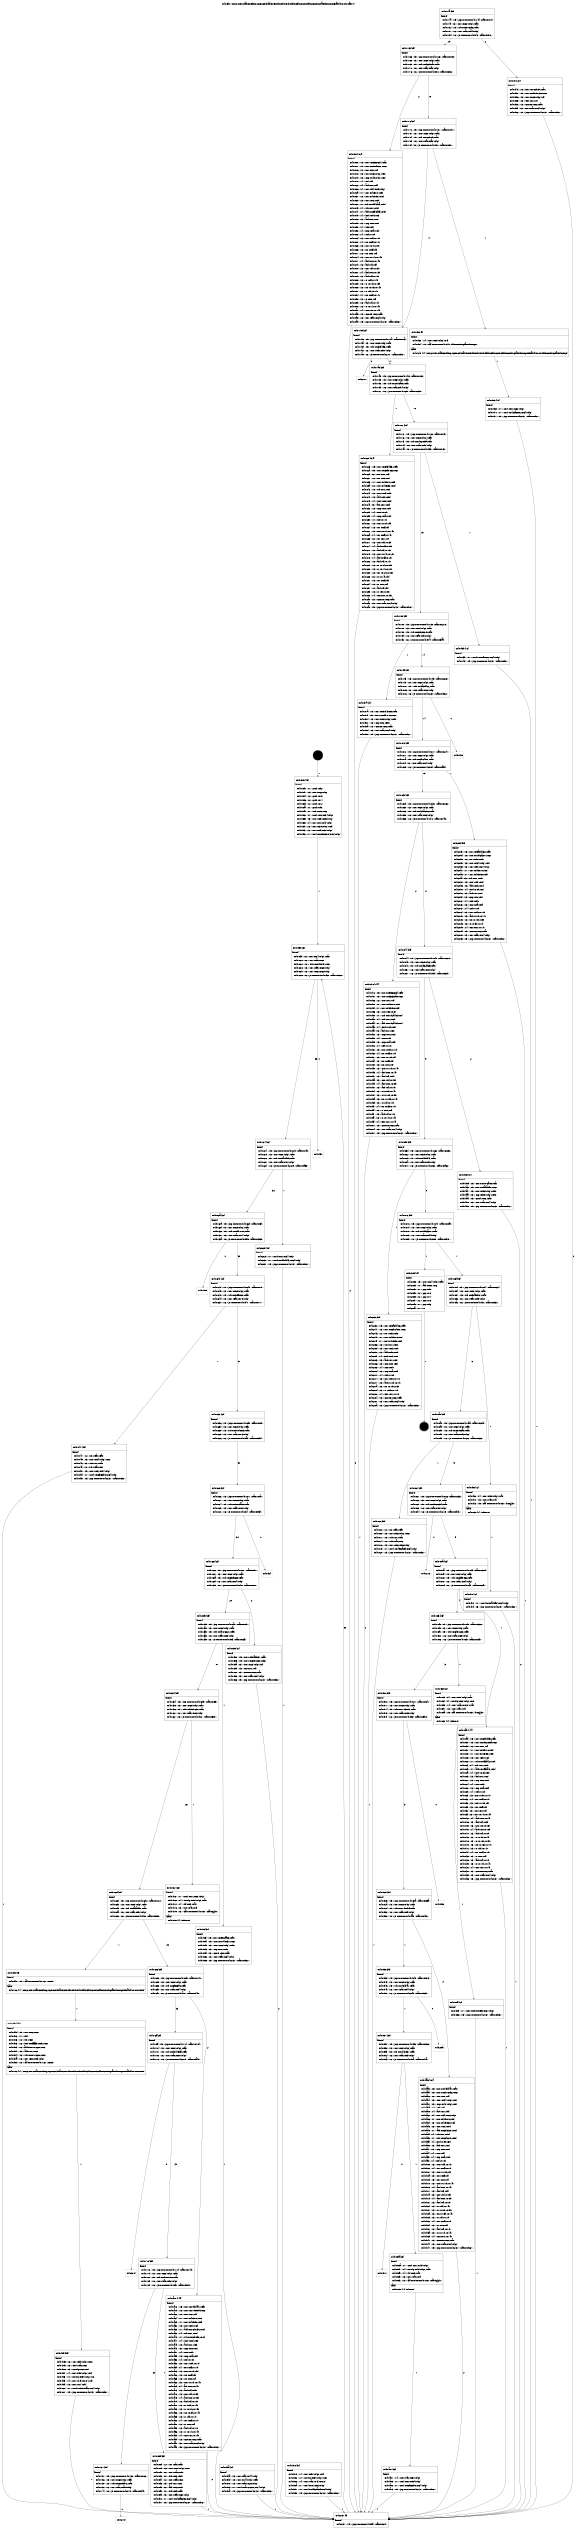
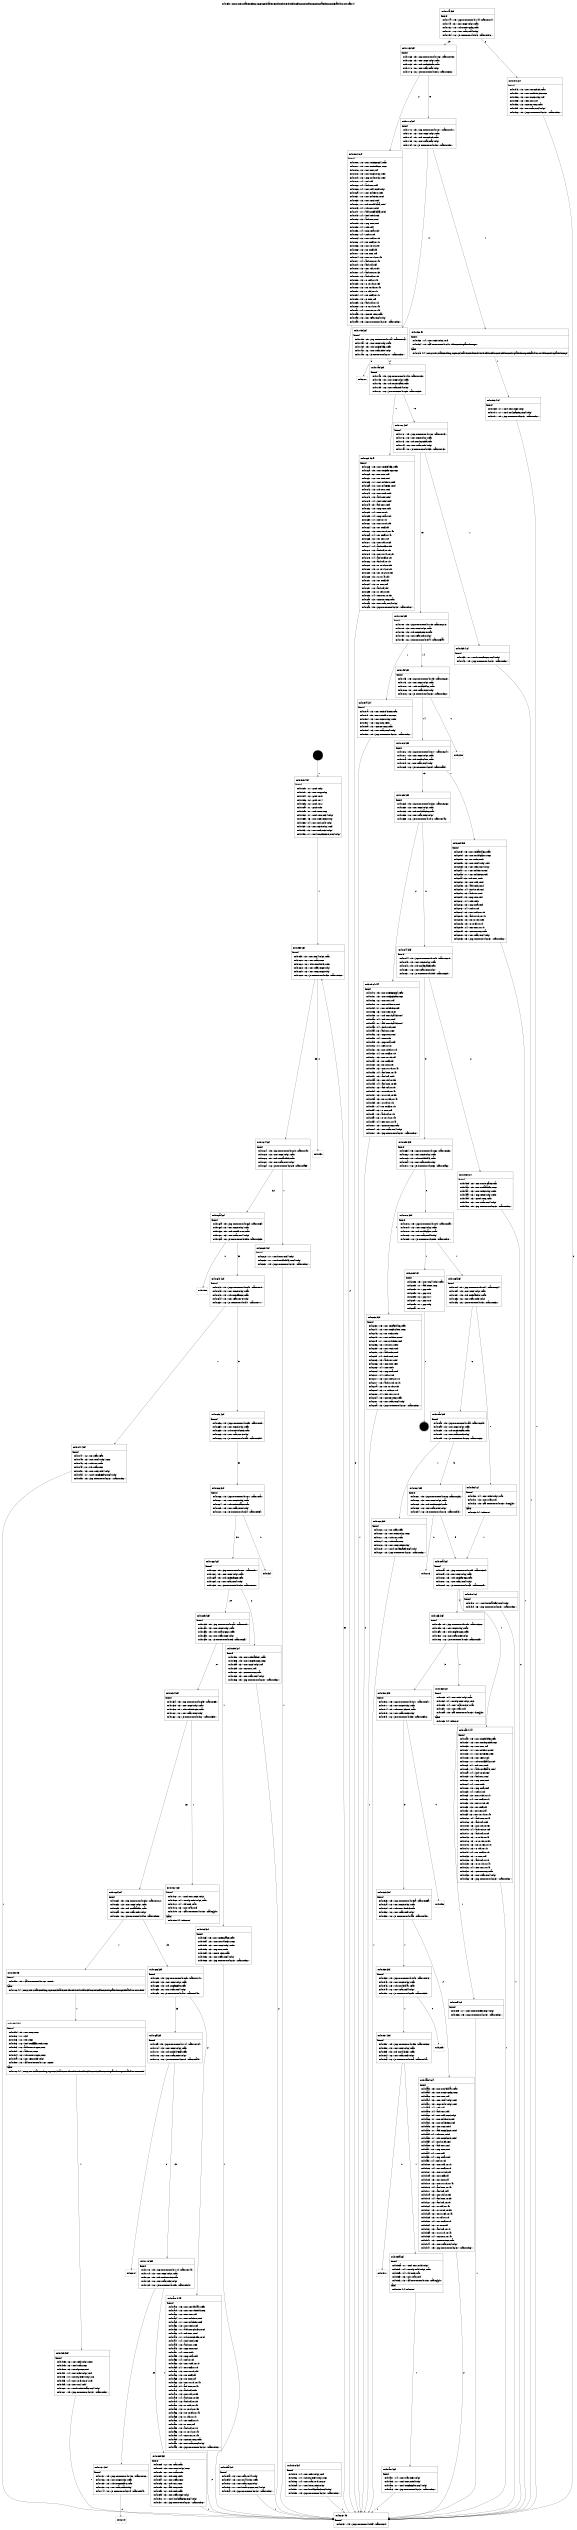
(491, 1553) -> (476, 1537)
